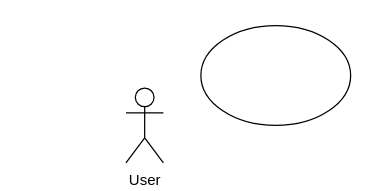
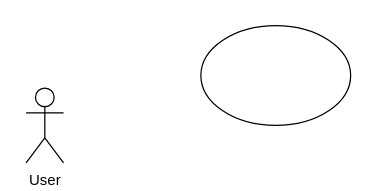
(144, 126) -> (44, 126)
